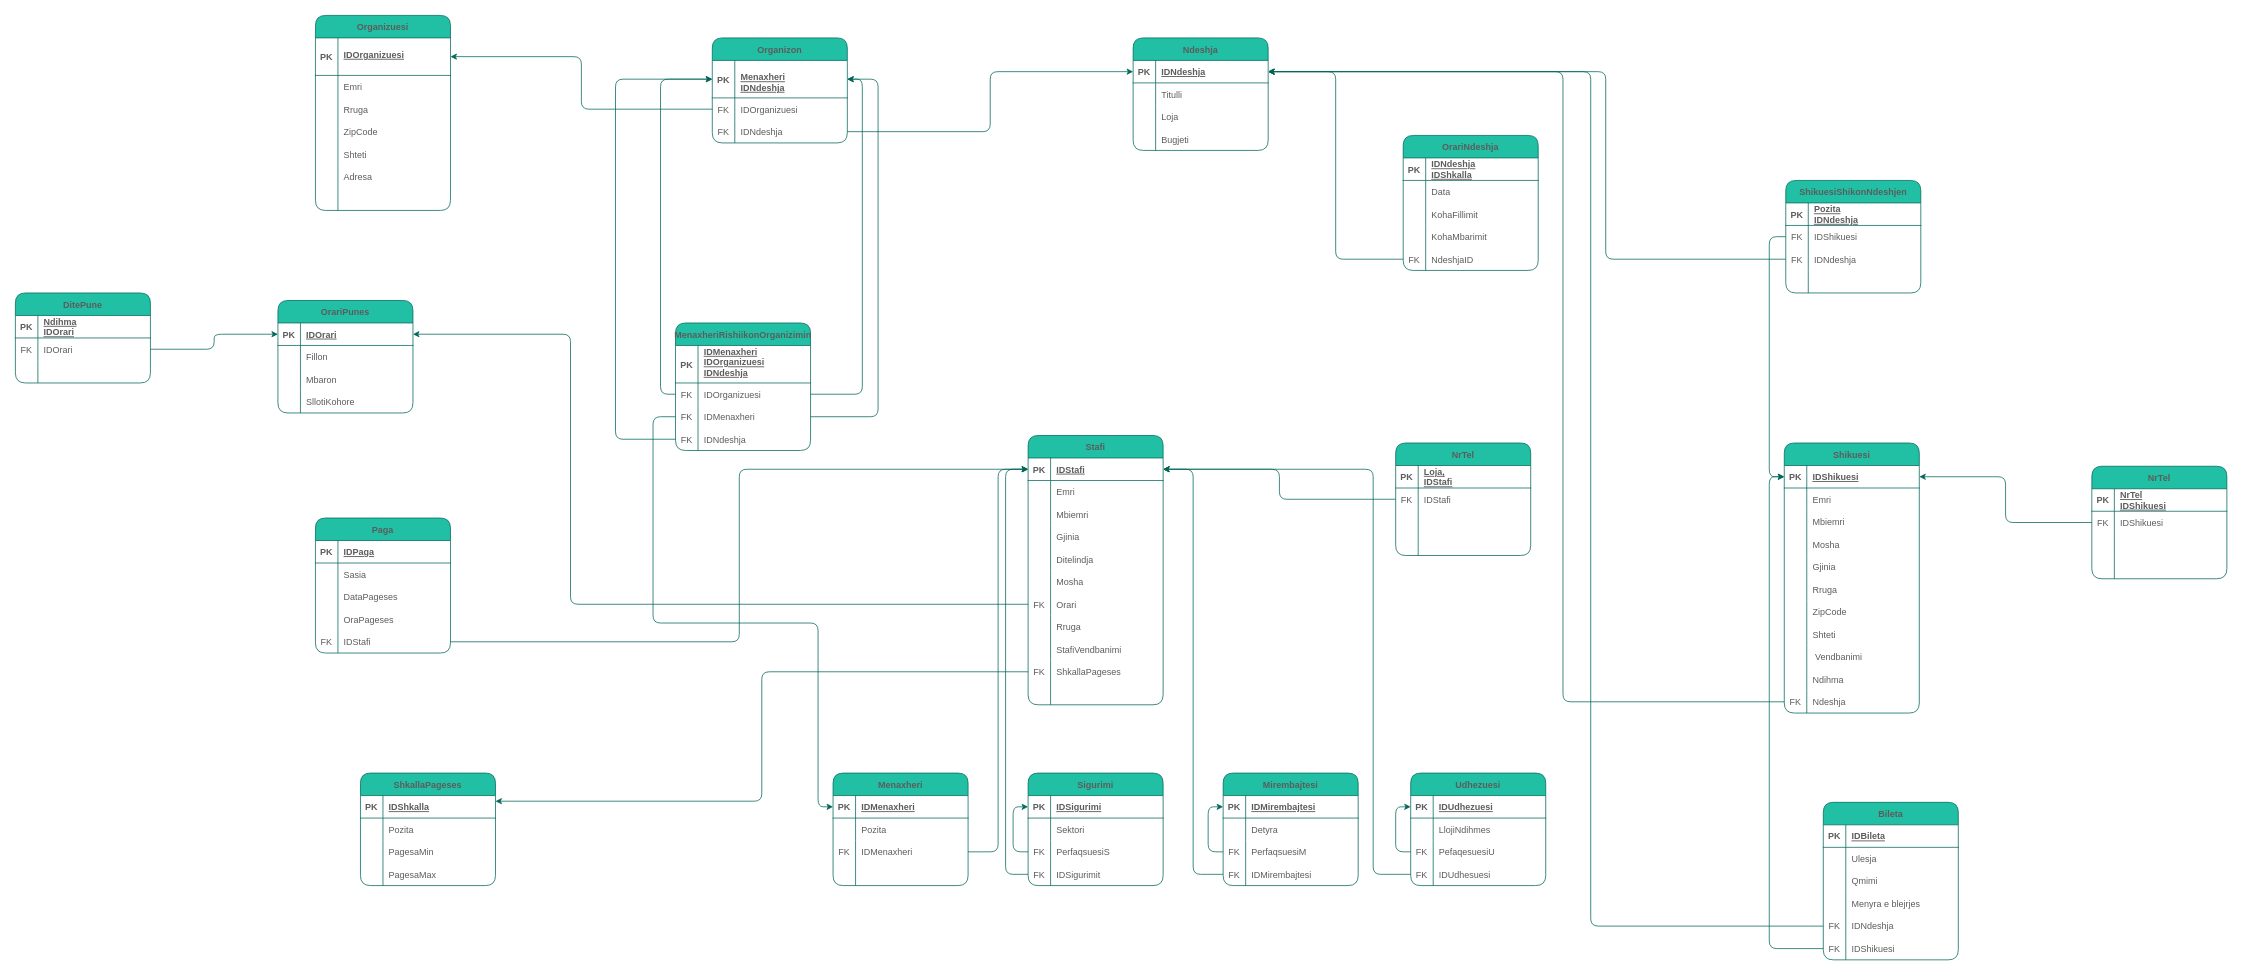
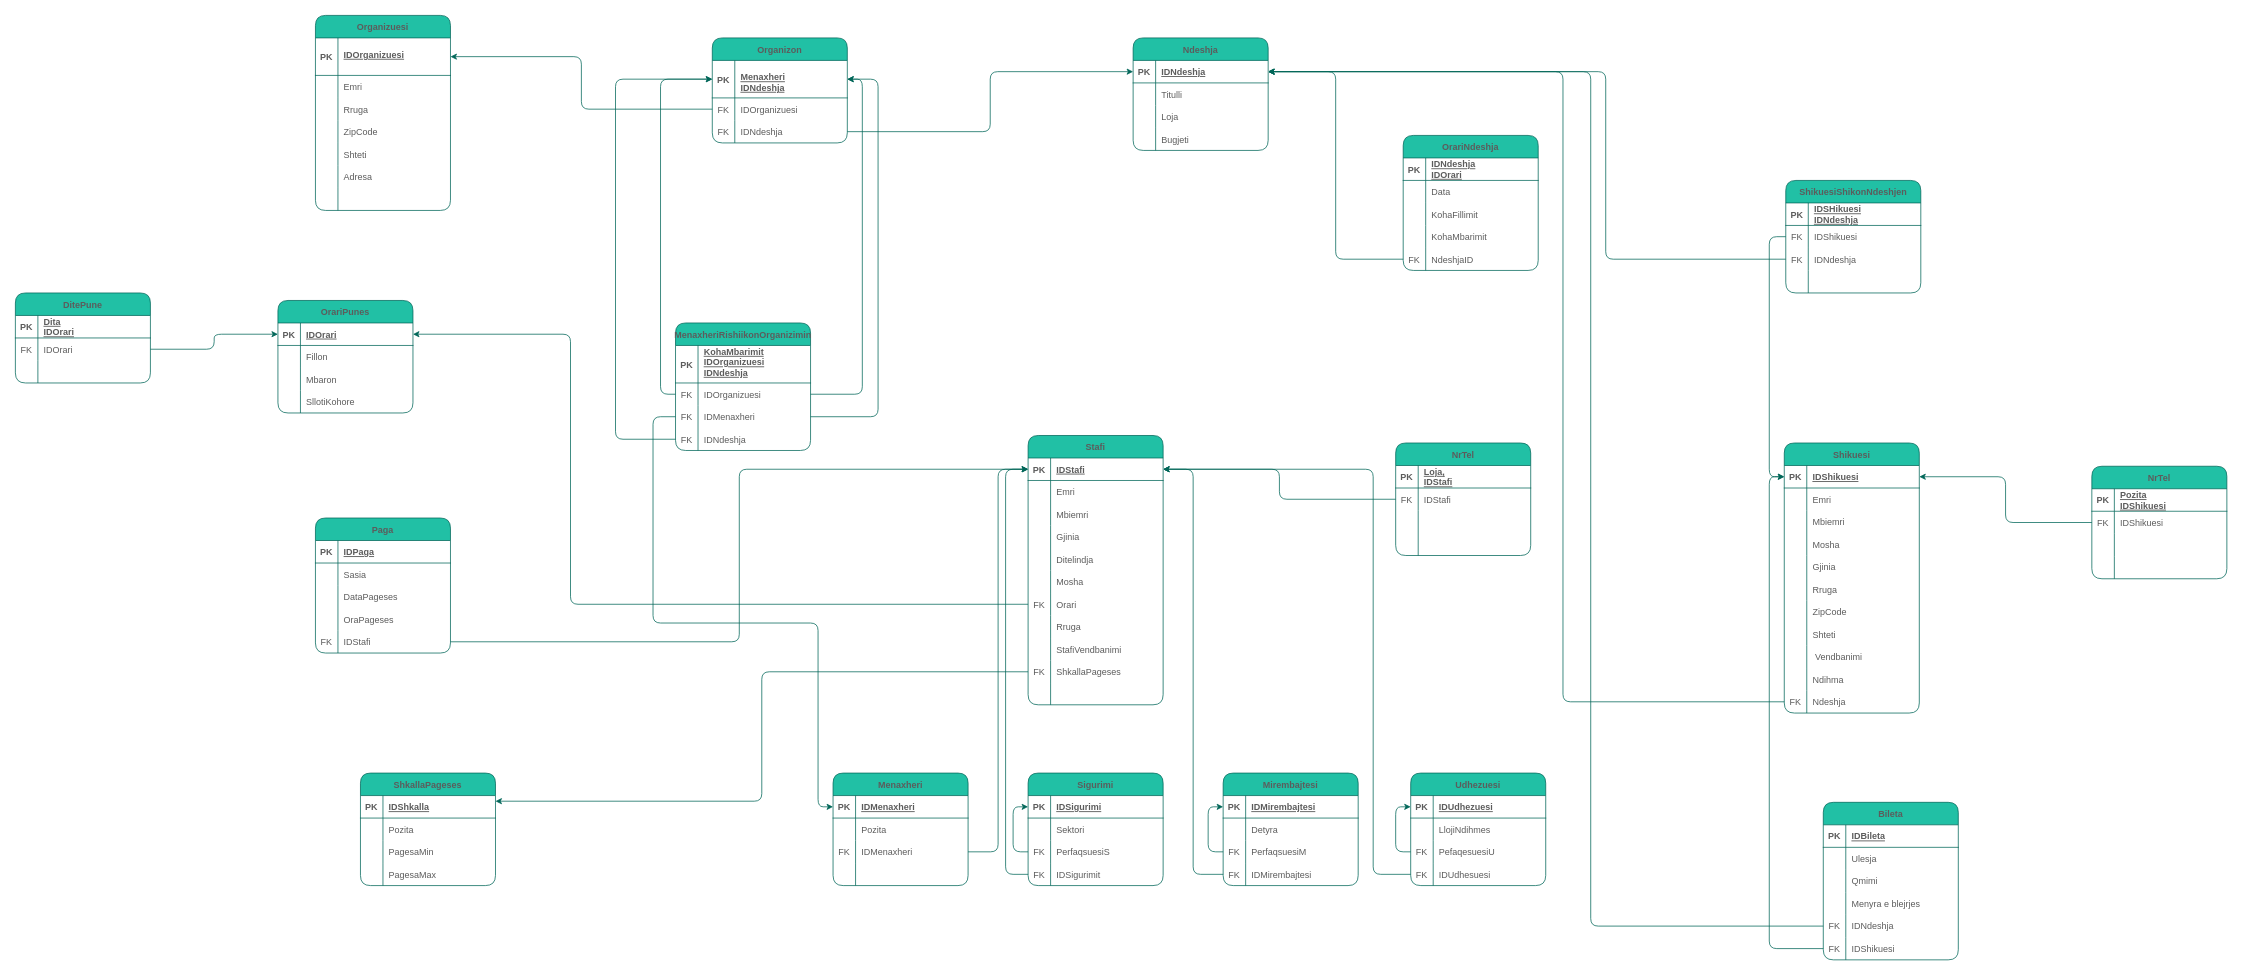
(1454, 164) -> (1454, 164)
(1827, 209) -> (1836, 209)
(57, 322) -> (52, 322)
(730, 352) -> (731, 352)
(2131, 495) -> (2133, 495)
